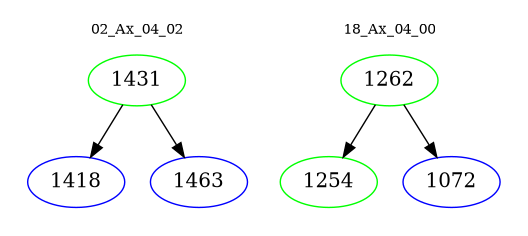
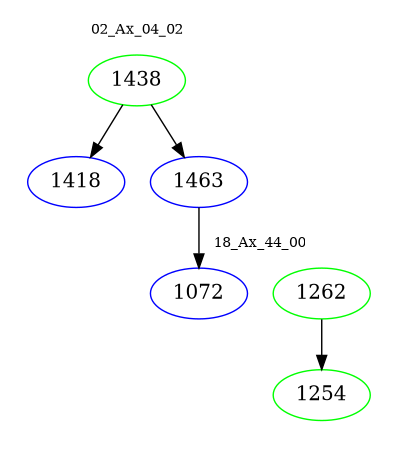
(390, 30) -> (260, 243)
(137, 80) -> (137, 80)
(416, 125) -> (199, 239)
